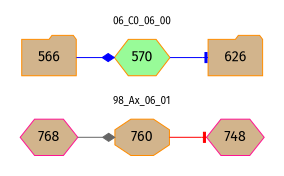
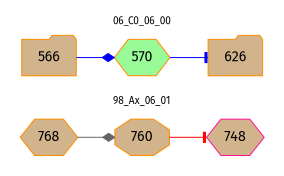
(49, 137) -> (49, 137)
